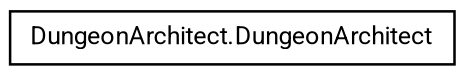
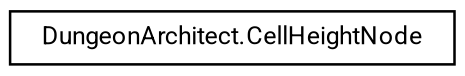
(232, 38) -> (232, 38)
